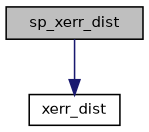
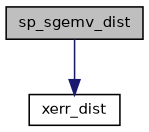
(75, 23) -> (75, 23)
